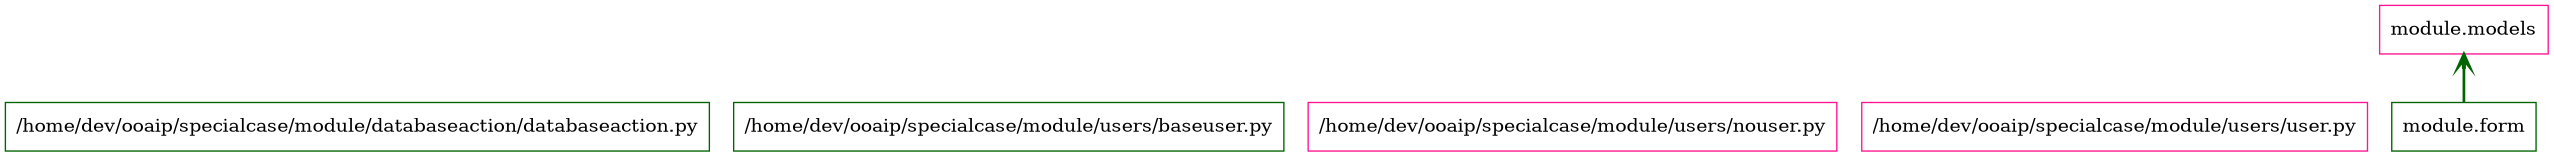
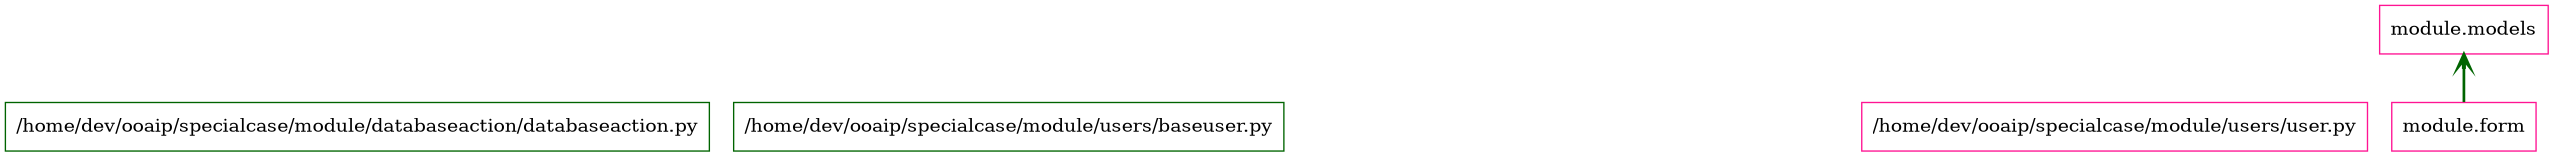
(1572, 127) -> none
(2464, 127) -> (2464, 127)
